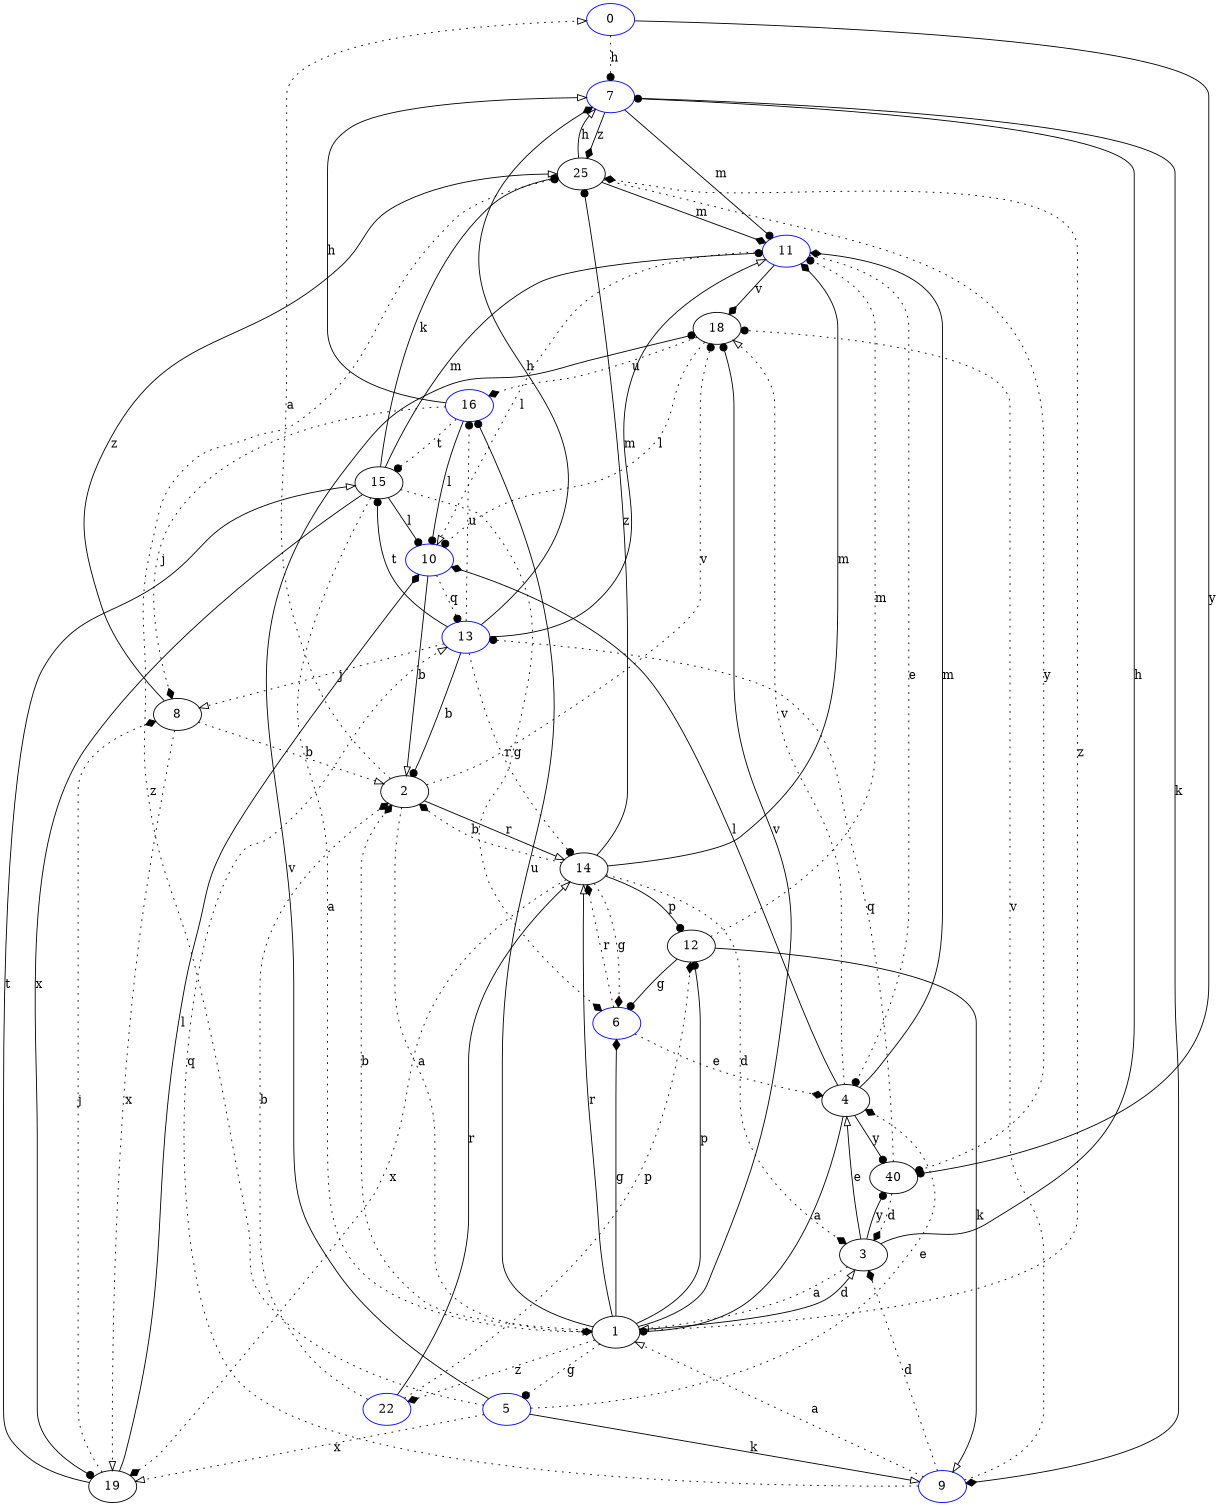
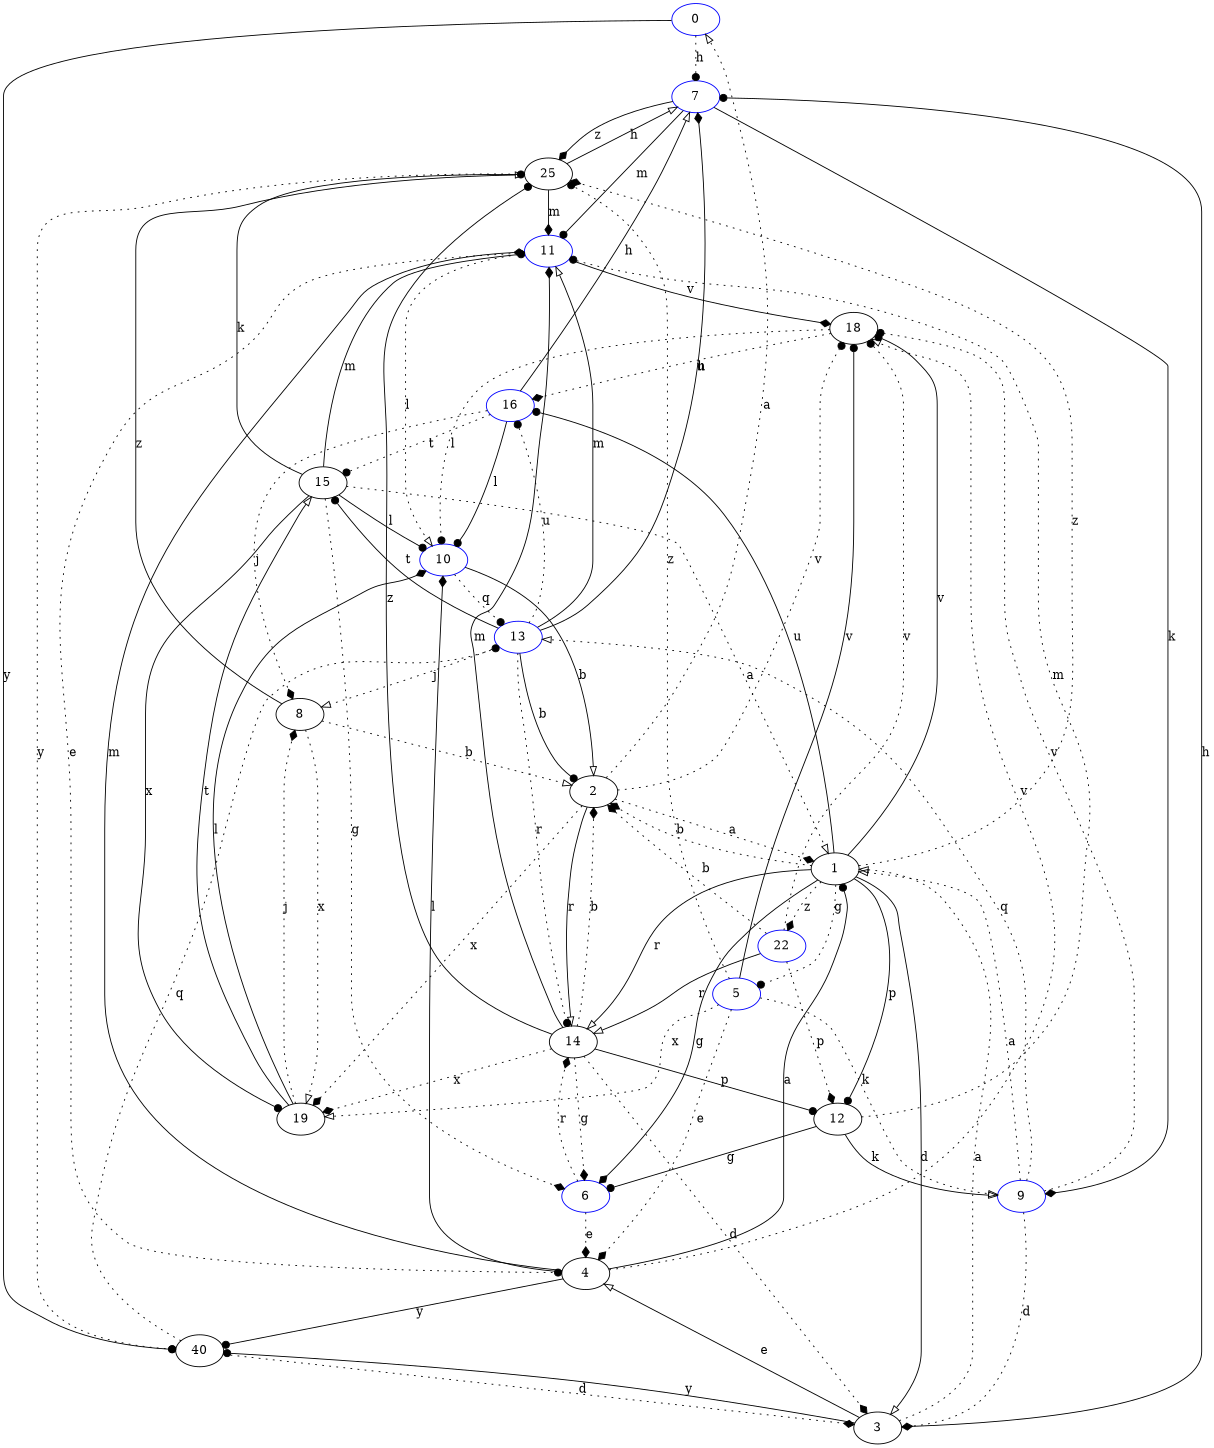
none -> (903, 651)
none -> (452, 952)
(720, 1447) -> (870, 1102)
